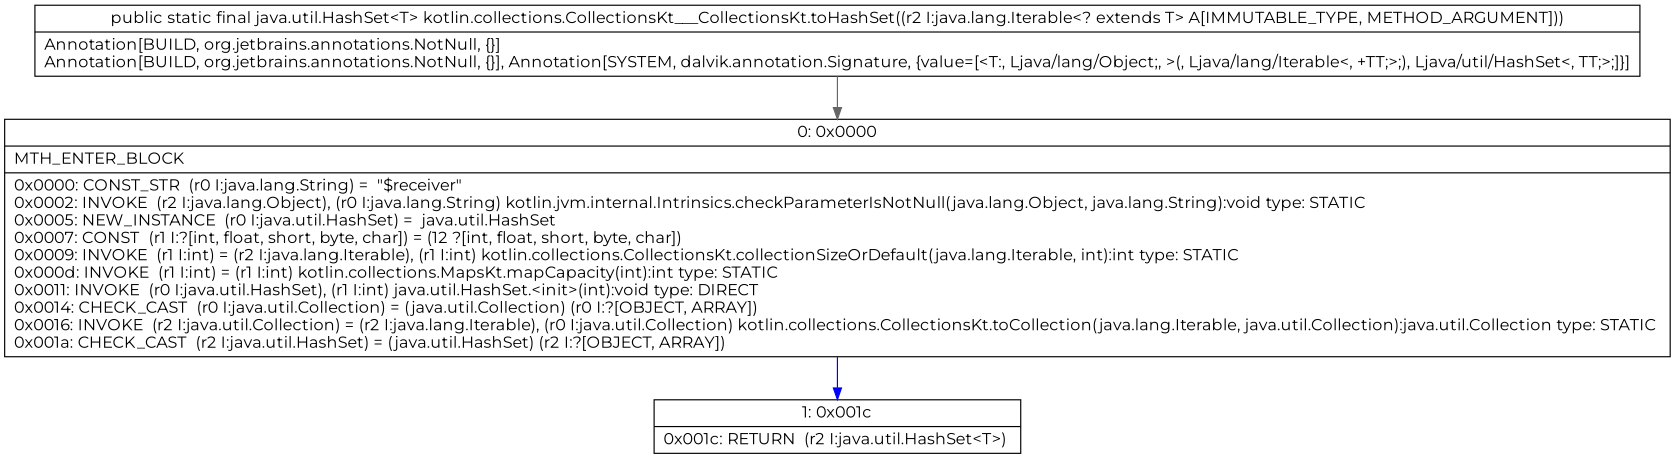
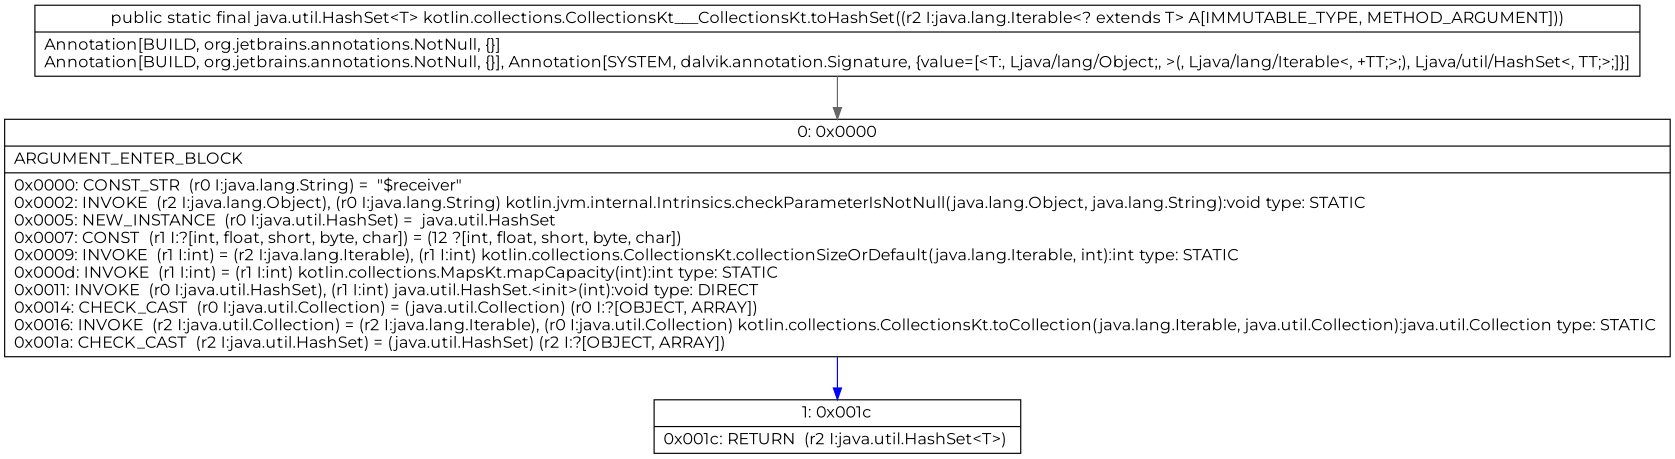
(100, 159) -> (129, 159)
